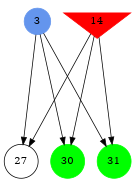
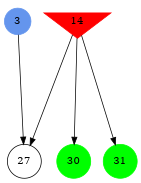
(51, 86) -> none
(73, 87) -> none
